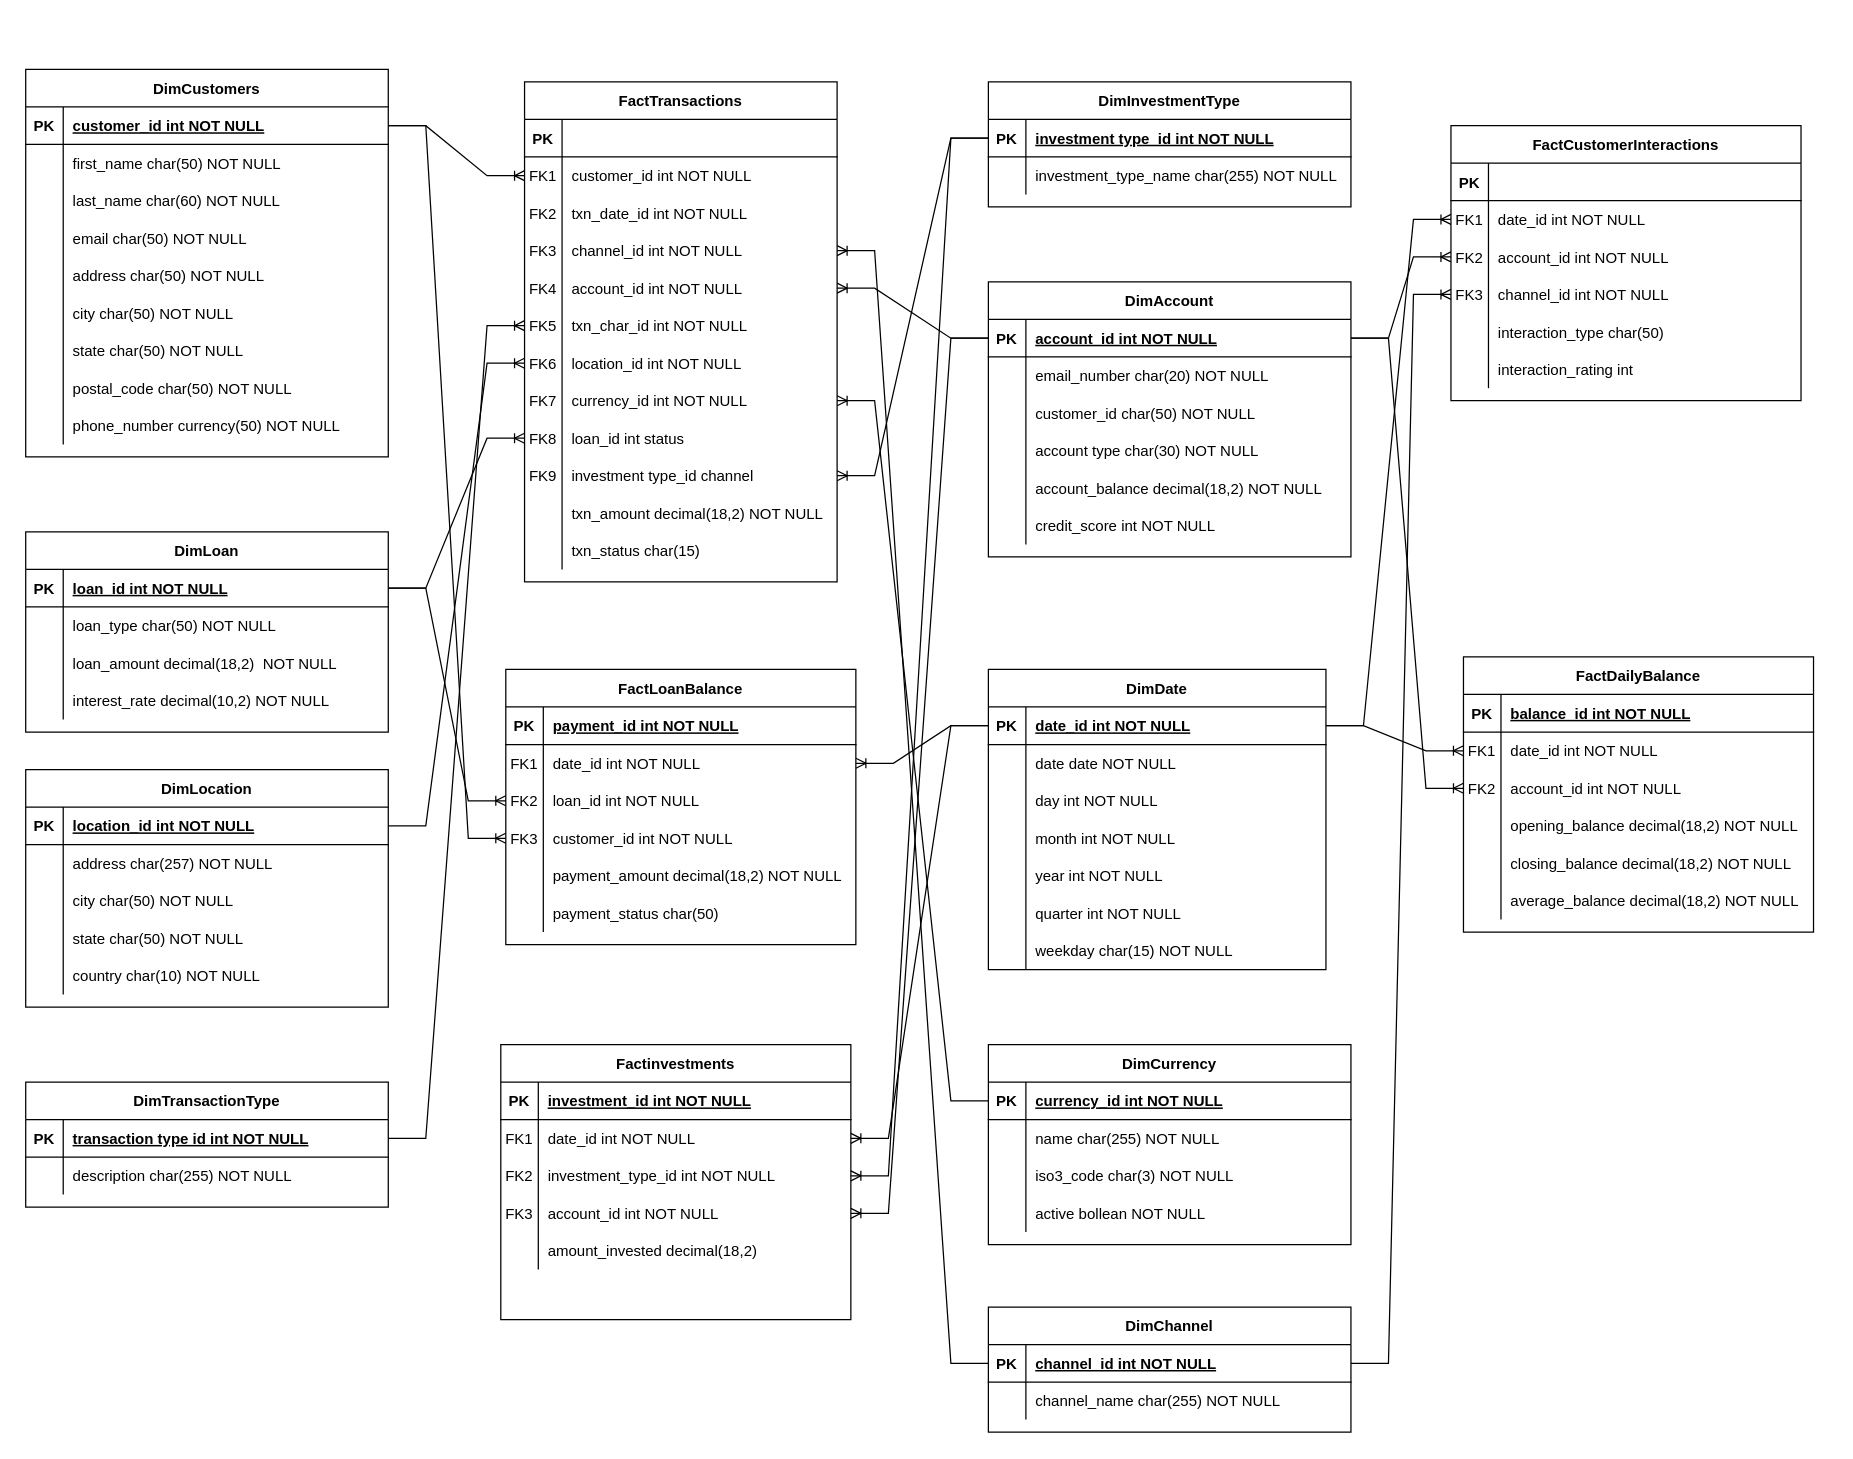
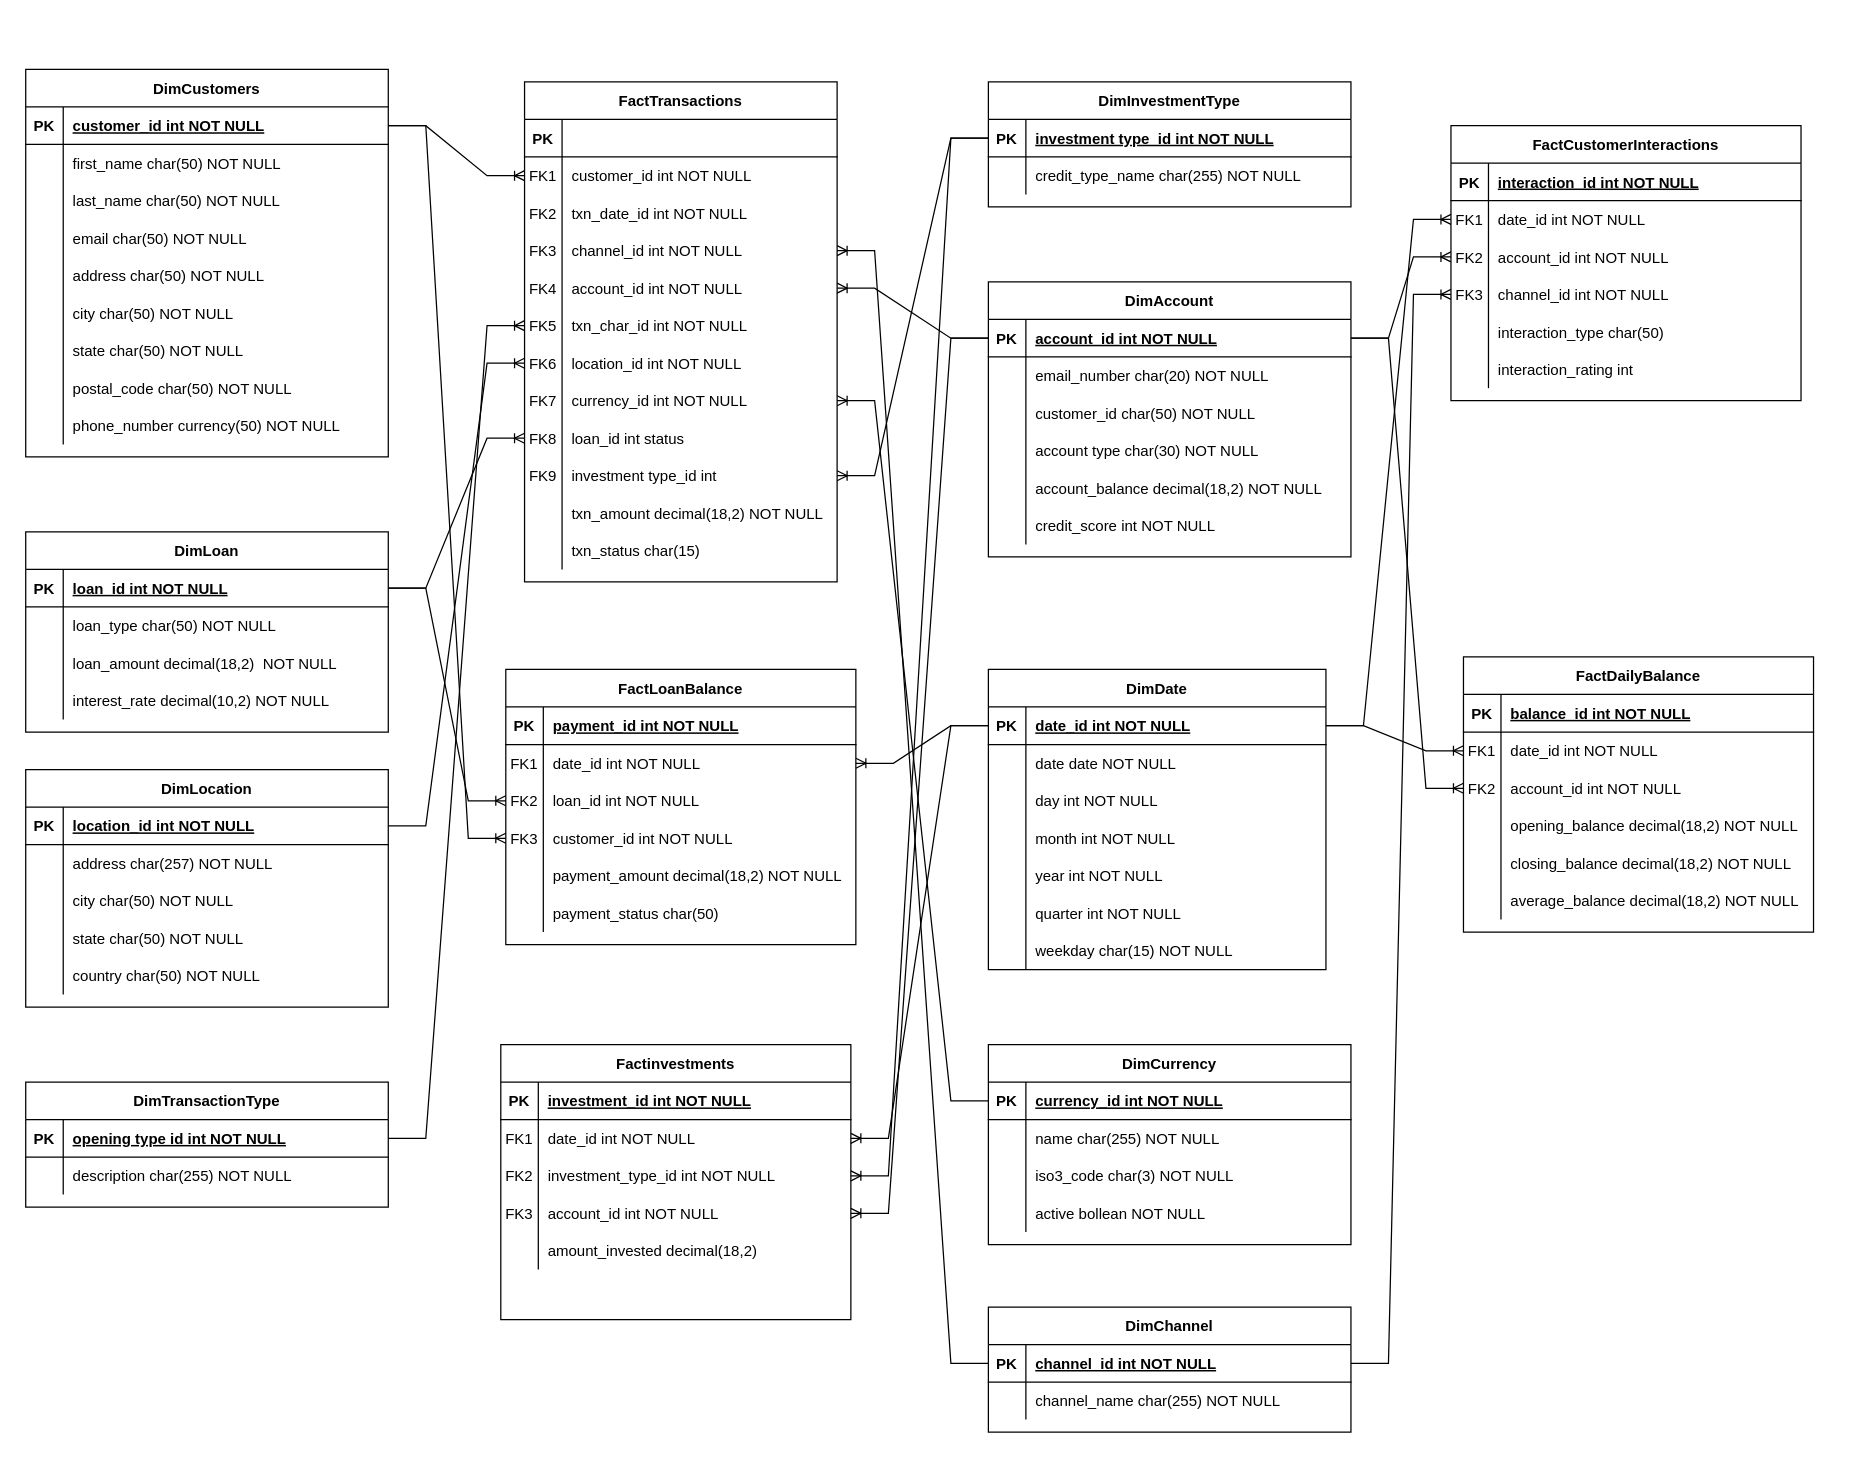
(1193, 176) -> (1176, 176)
none -> (1644, 182)
(178, 201) -> (178, 201)
(671, 476) -> (654, 476)
(172, 976) -> (172, 976)
(191, 1139) -> (175, 1139)
